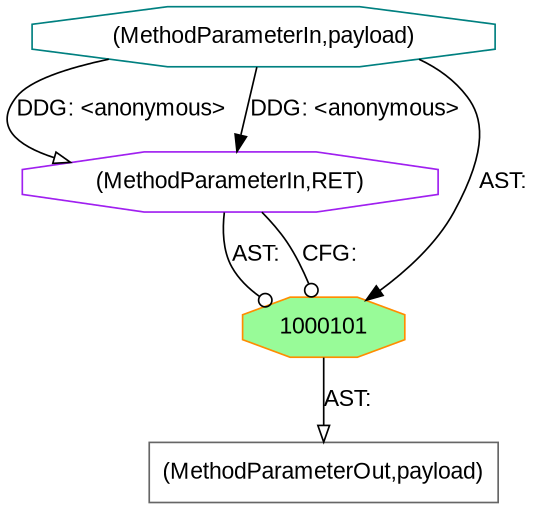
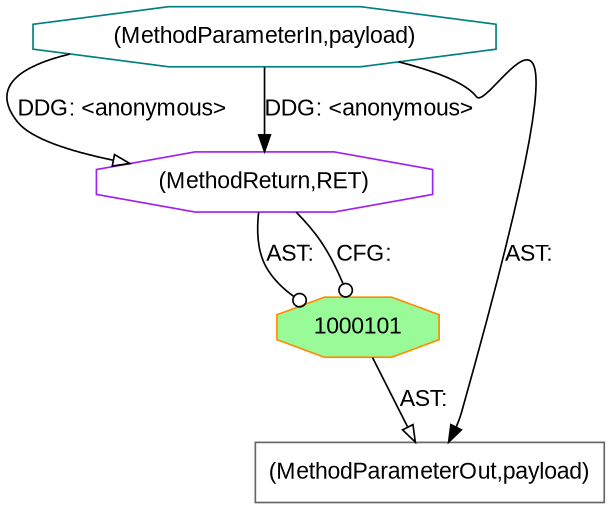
(470, 178) -> (523, 171)
(230, 182) -> (265, 182)
